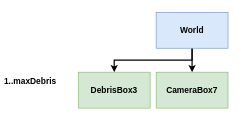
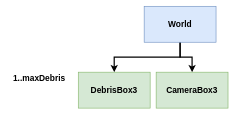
(192, 30) -> (180, 24)
(30, 81) -> (39, 78)
(192, 90) -> (192, 90)
